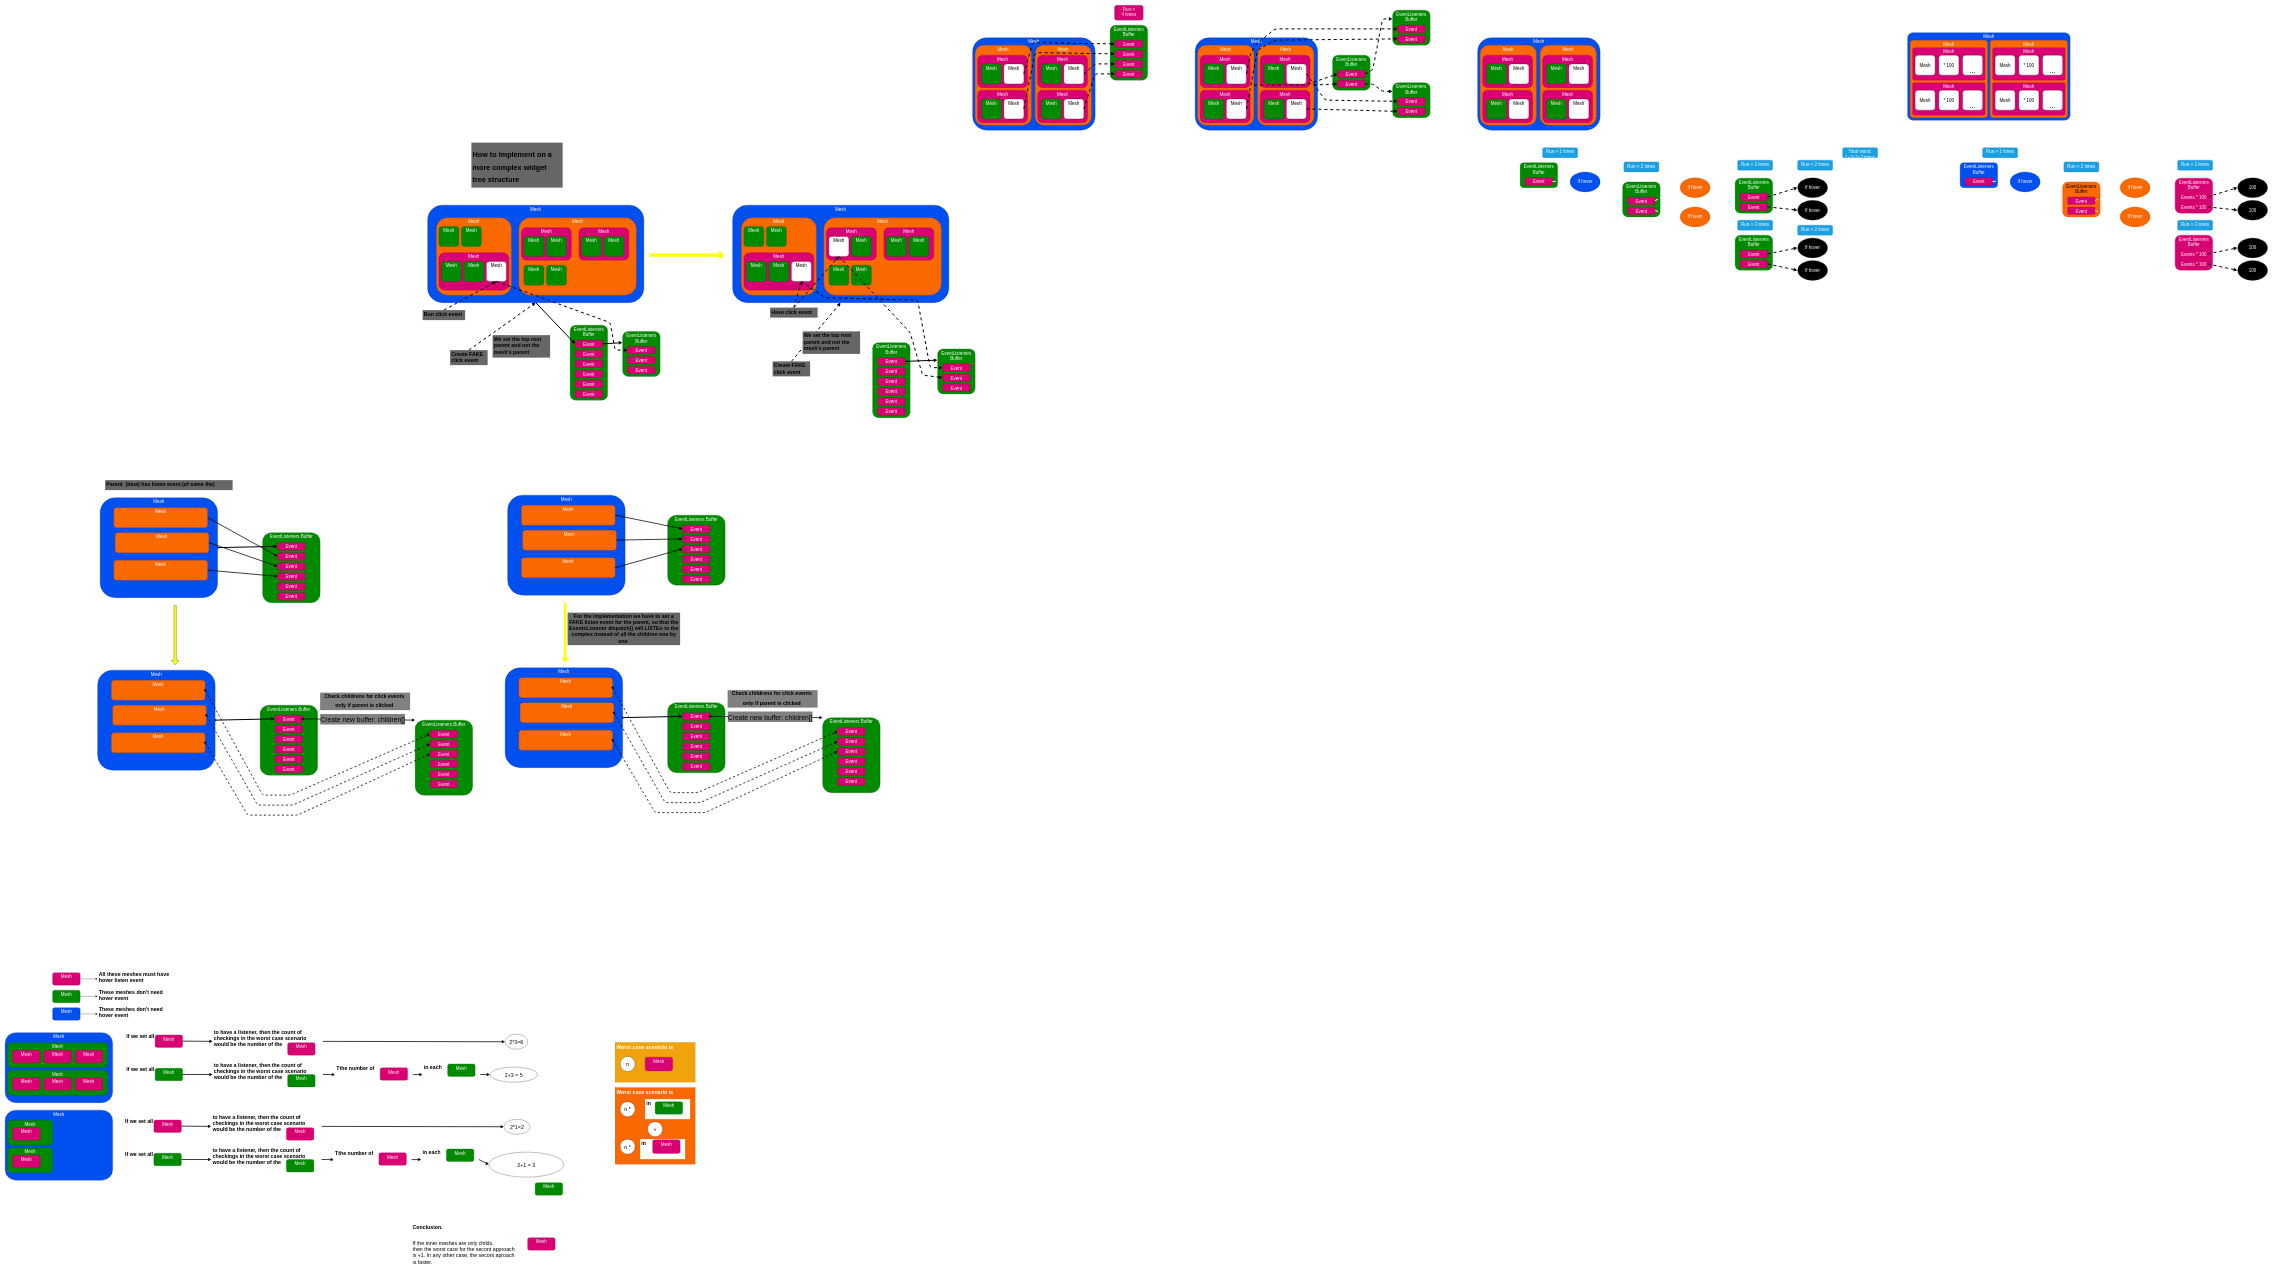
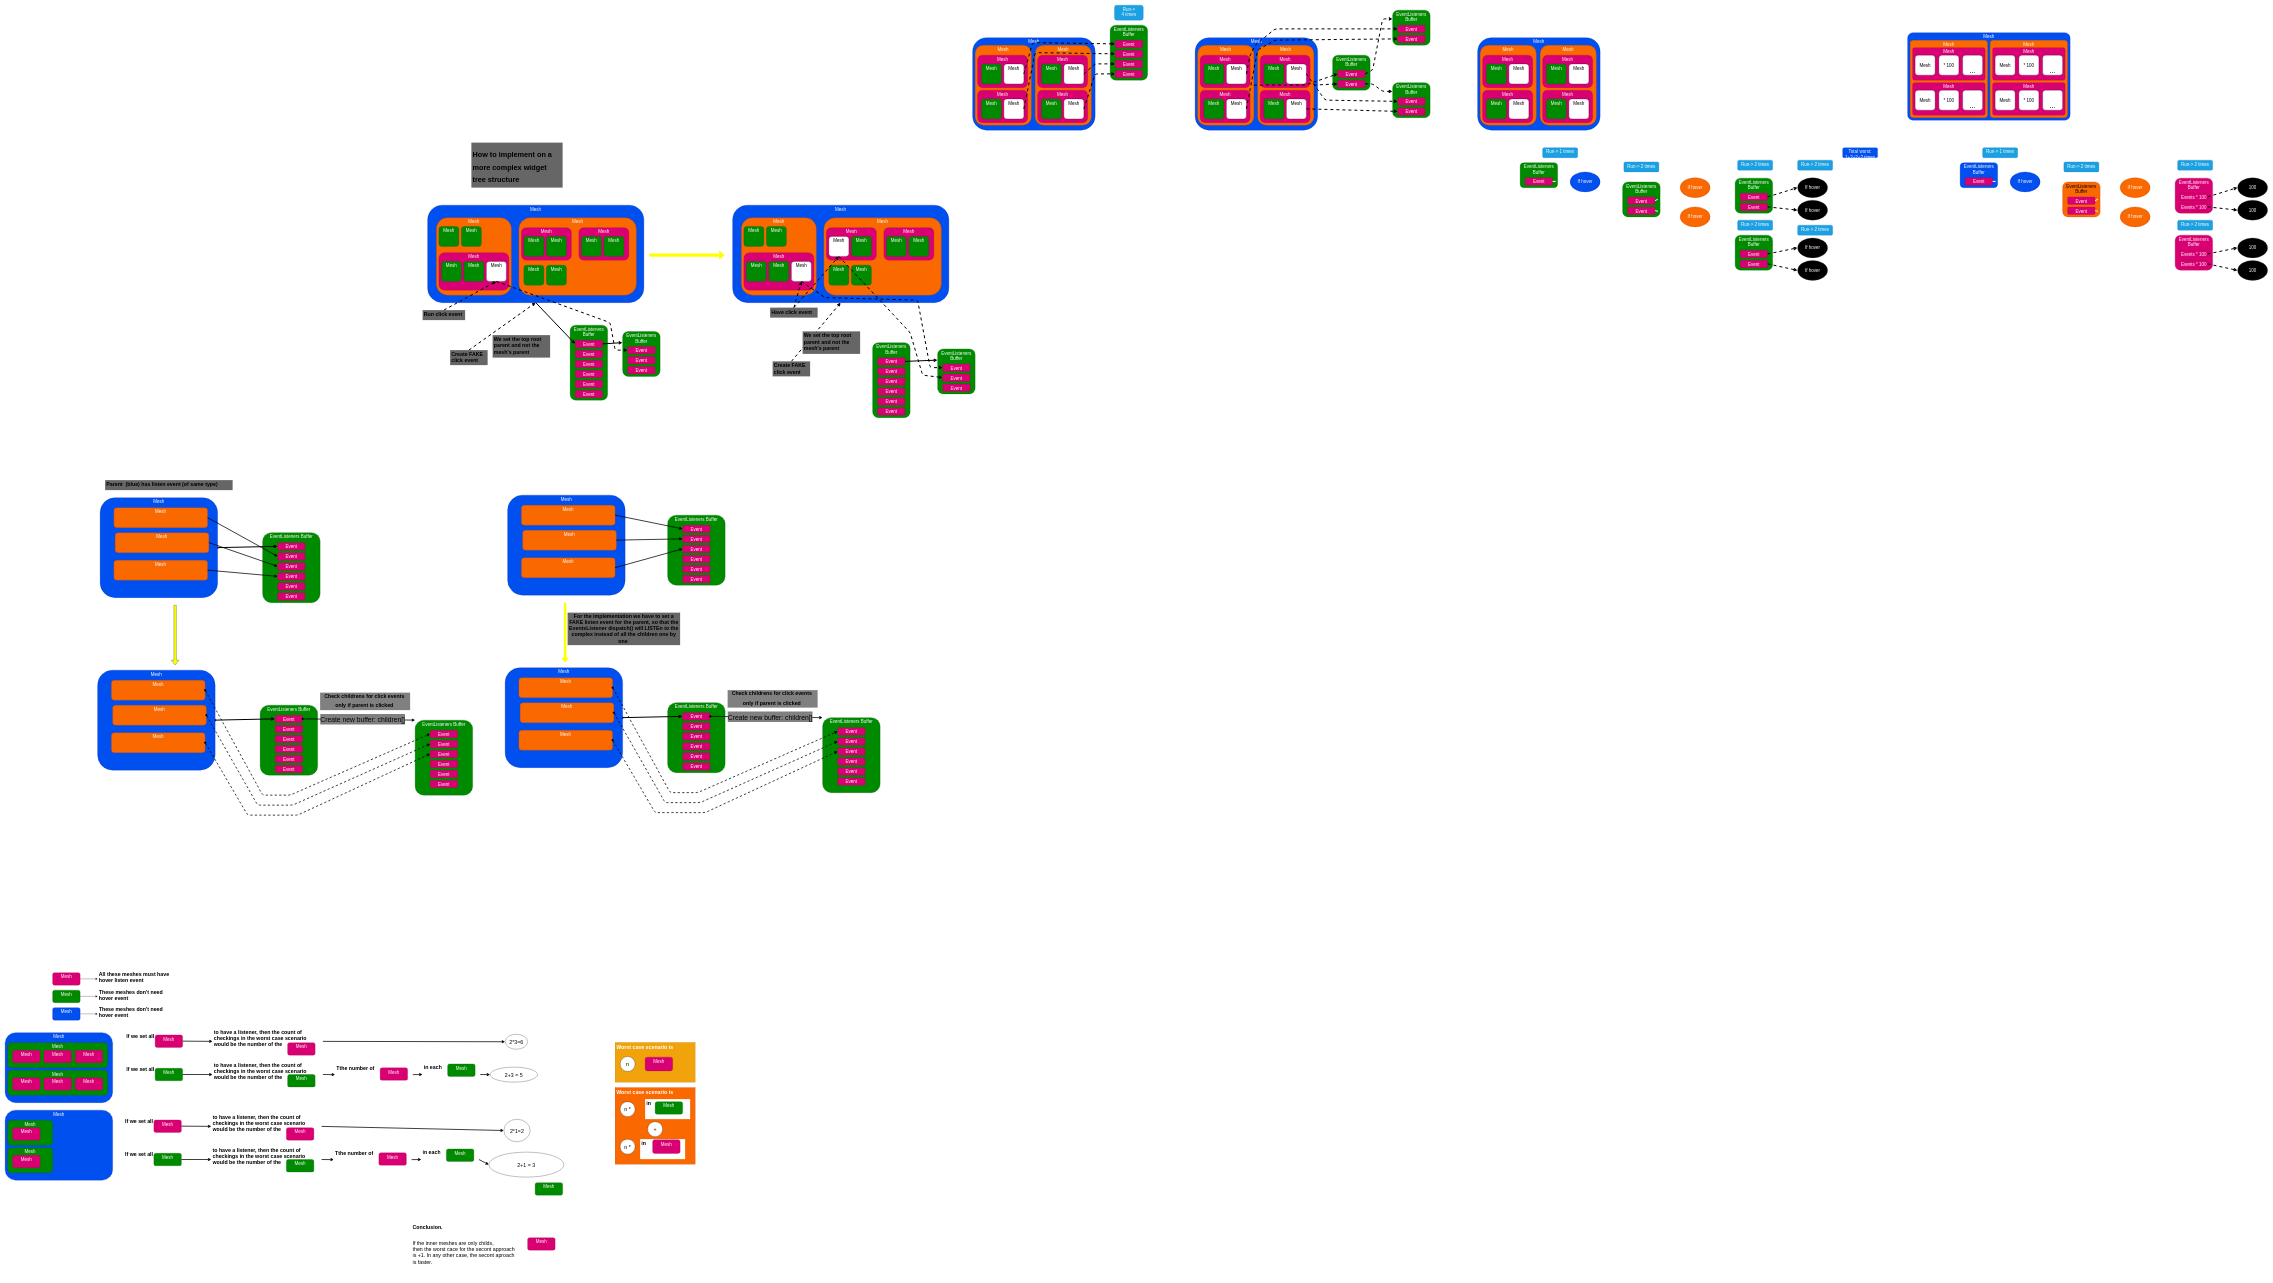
(1129, 13) -> (1129, 13)
(1860, 153) -> (1860, 153)
(166, 481) -> (167, 481)
(517, 1127) -> (517, 1131)
